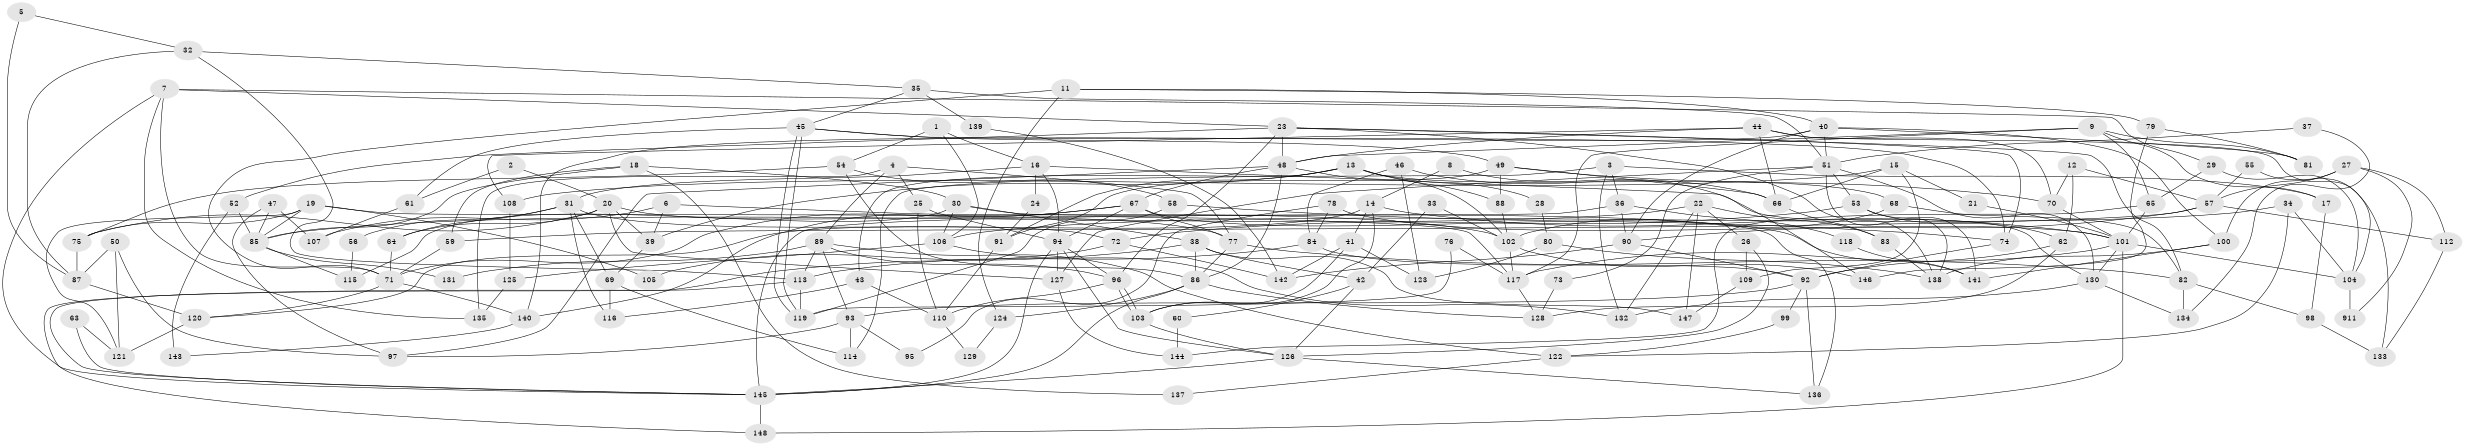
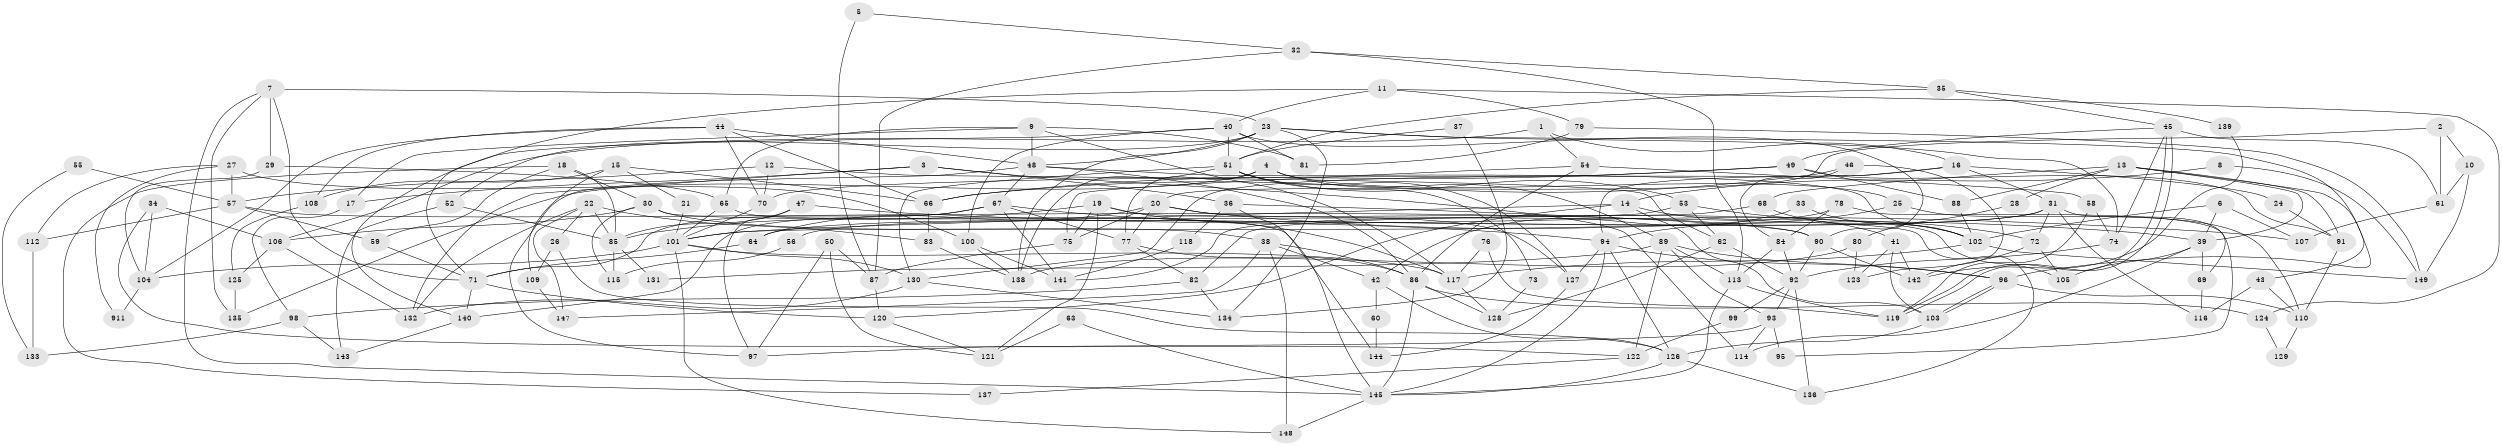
(2006, 149) -> (1326, 168)
none -> (2470, 165)
none -> (2133, 261)
(1865, 280) -> (2421, 280)
(728, 323) -> (1977, 323)
none -> (323, 341)
